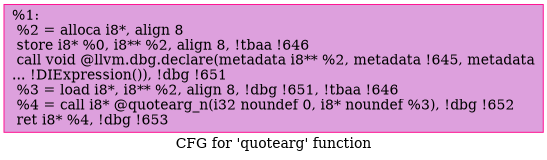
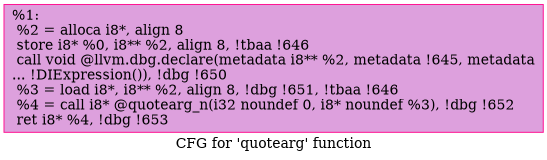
(120, 75) -> (120, 75)
